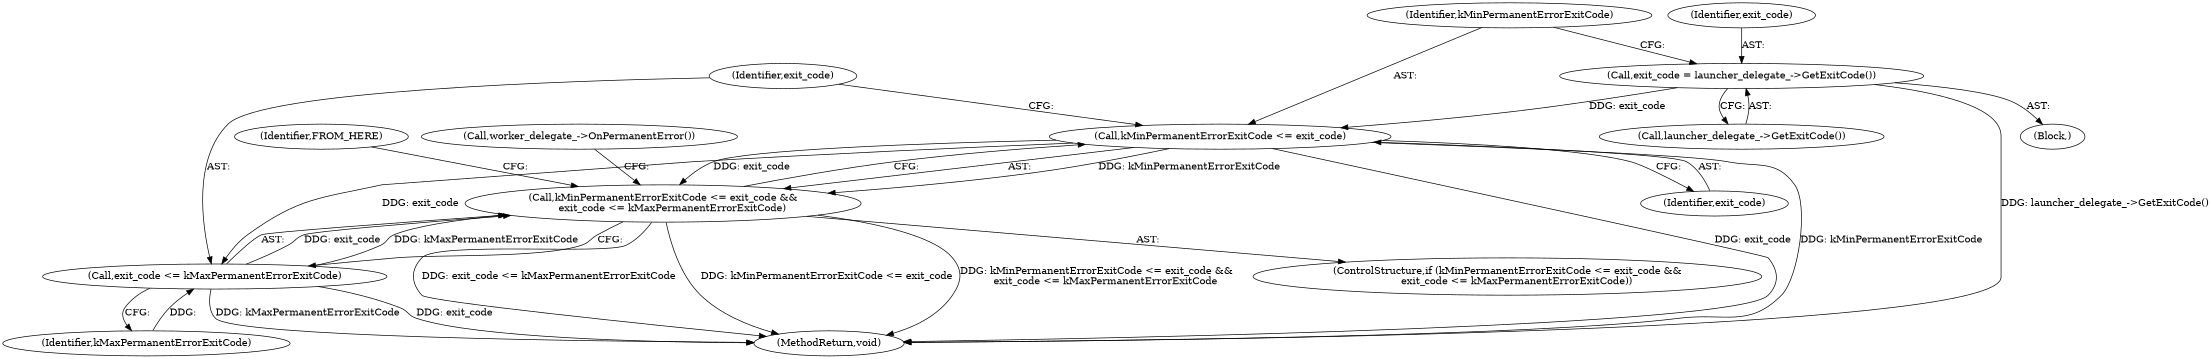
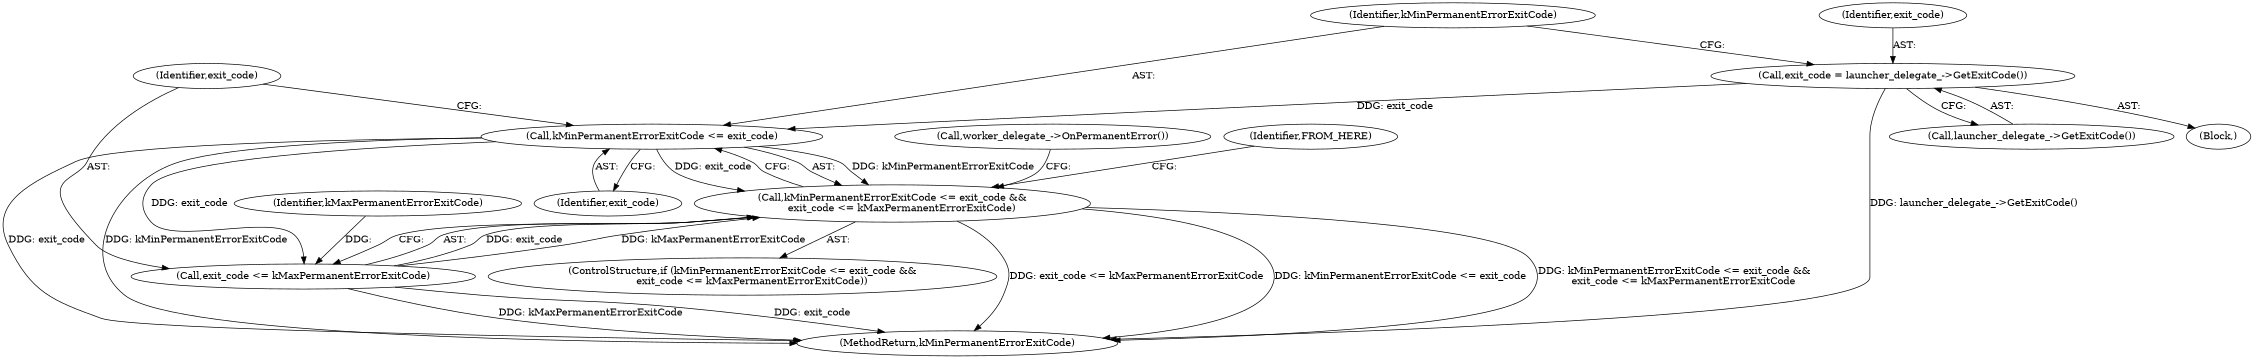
(129, 303) -> none
(829, 343) -> (957, 343)
